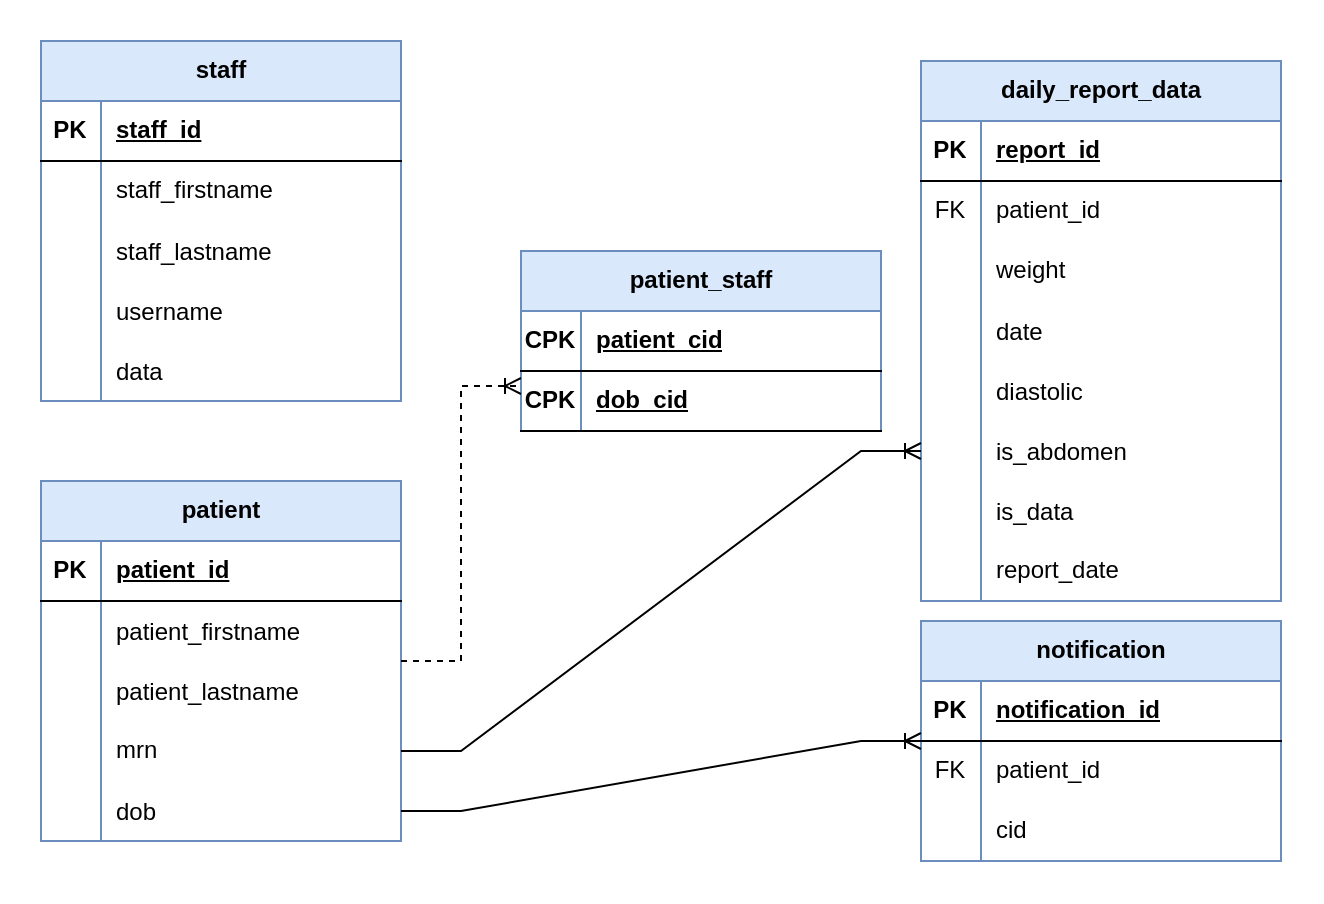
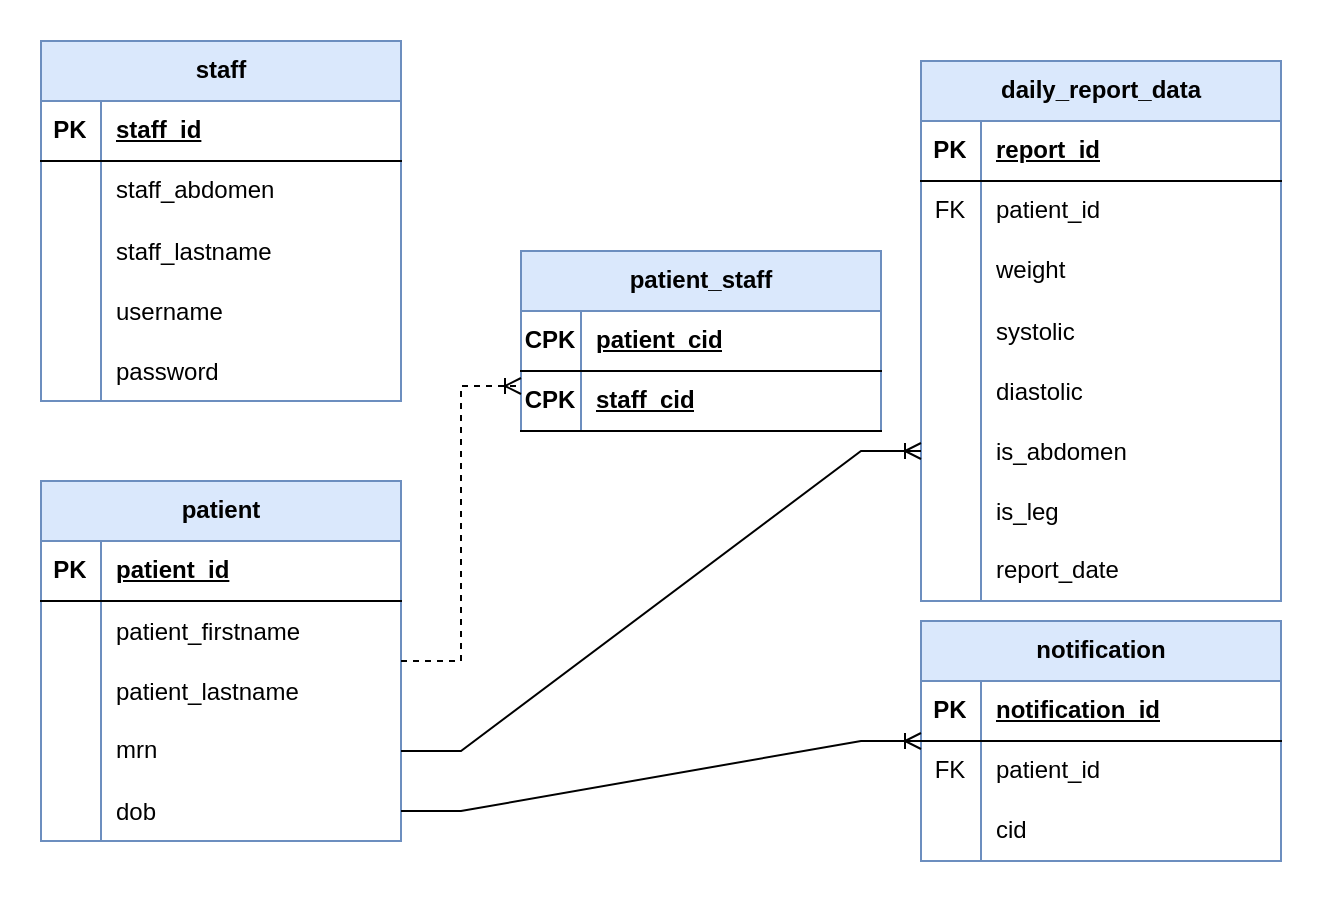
(215, 191) -> (204, 191)
(1023, 332) -> (1044, 332)
(143, 372) -> (170, 372)
(641, 401) -> (654, 401)
(1040, 512) -> (1030, 512)
